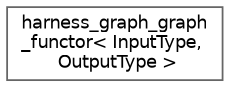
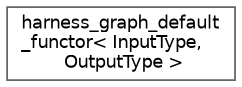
(115, 44) -> (121, 44)
